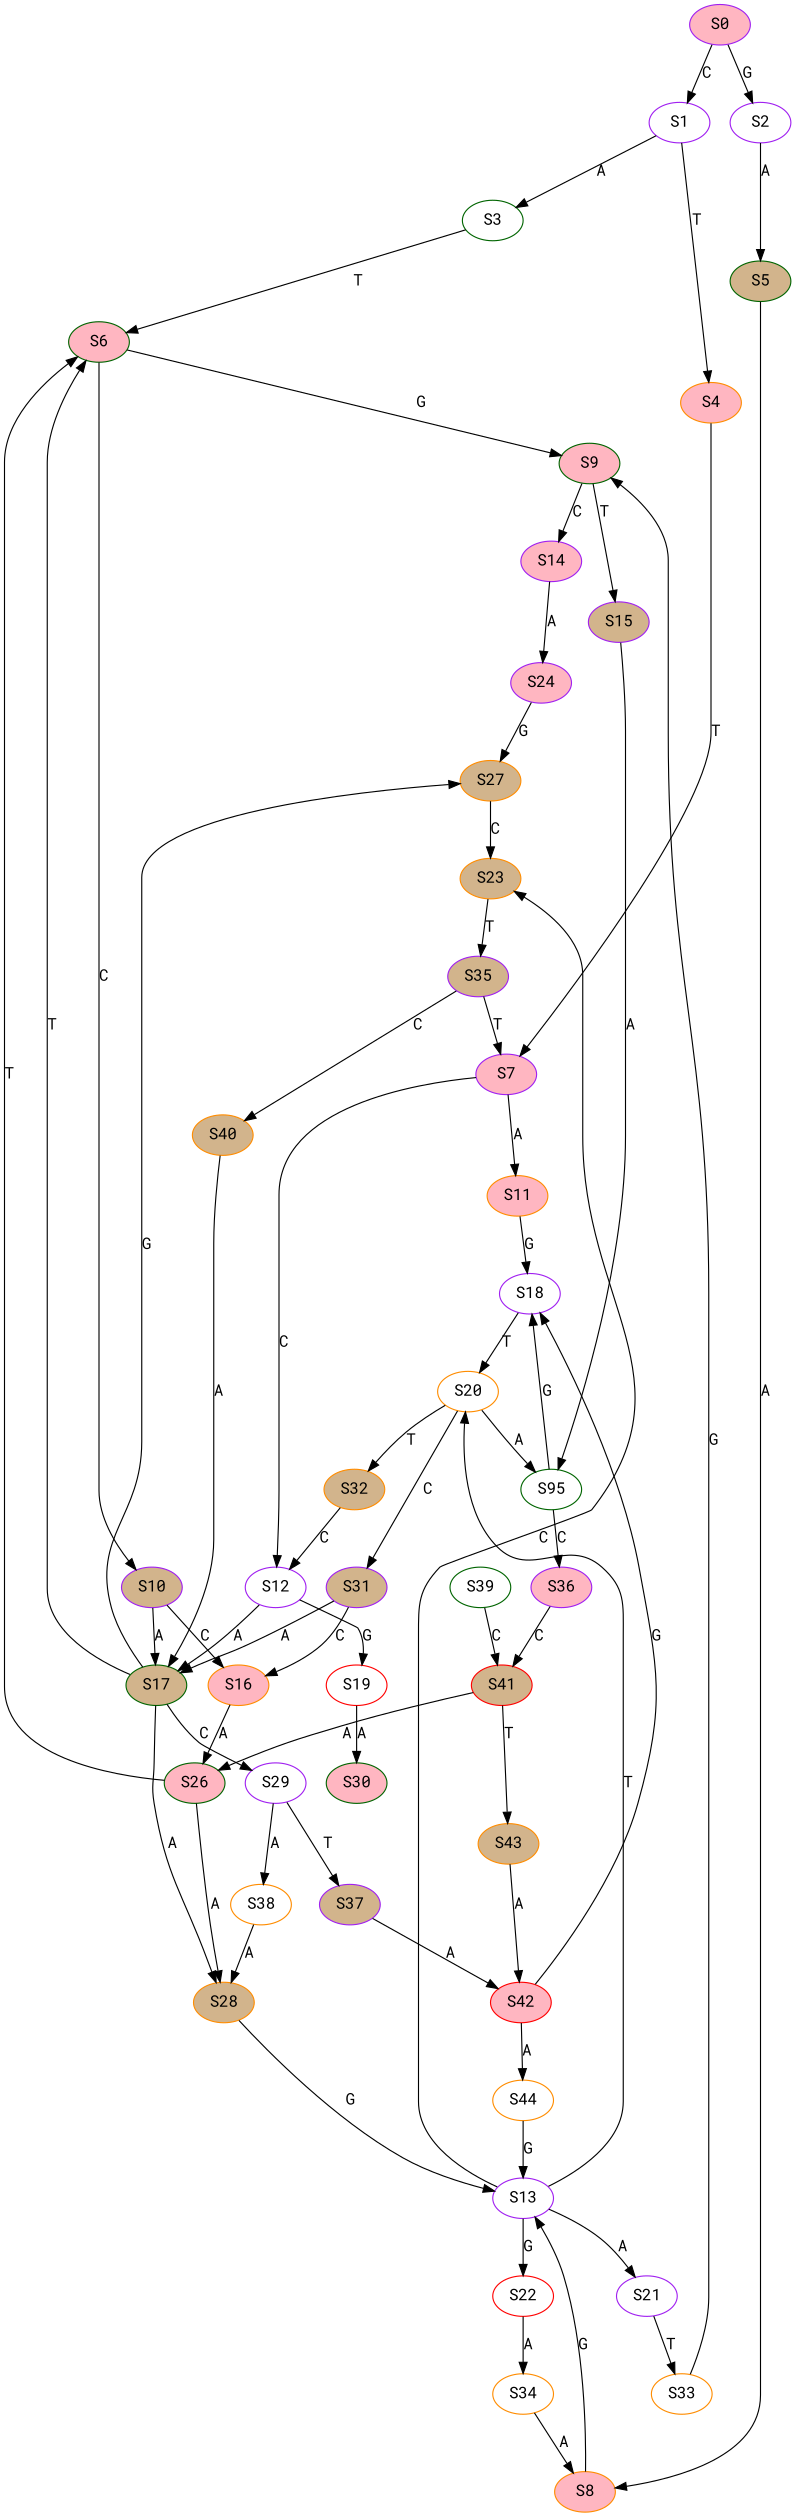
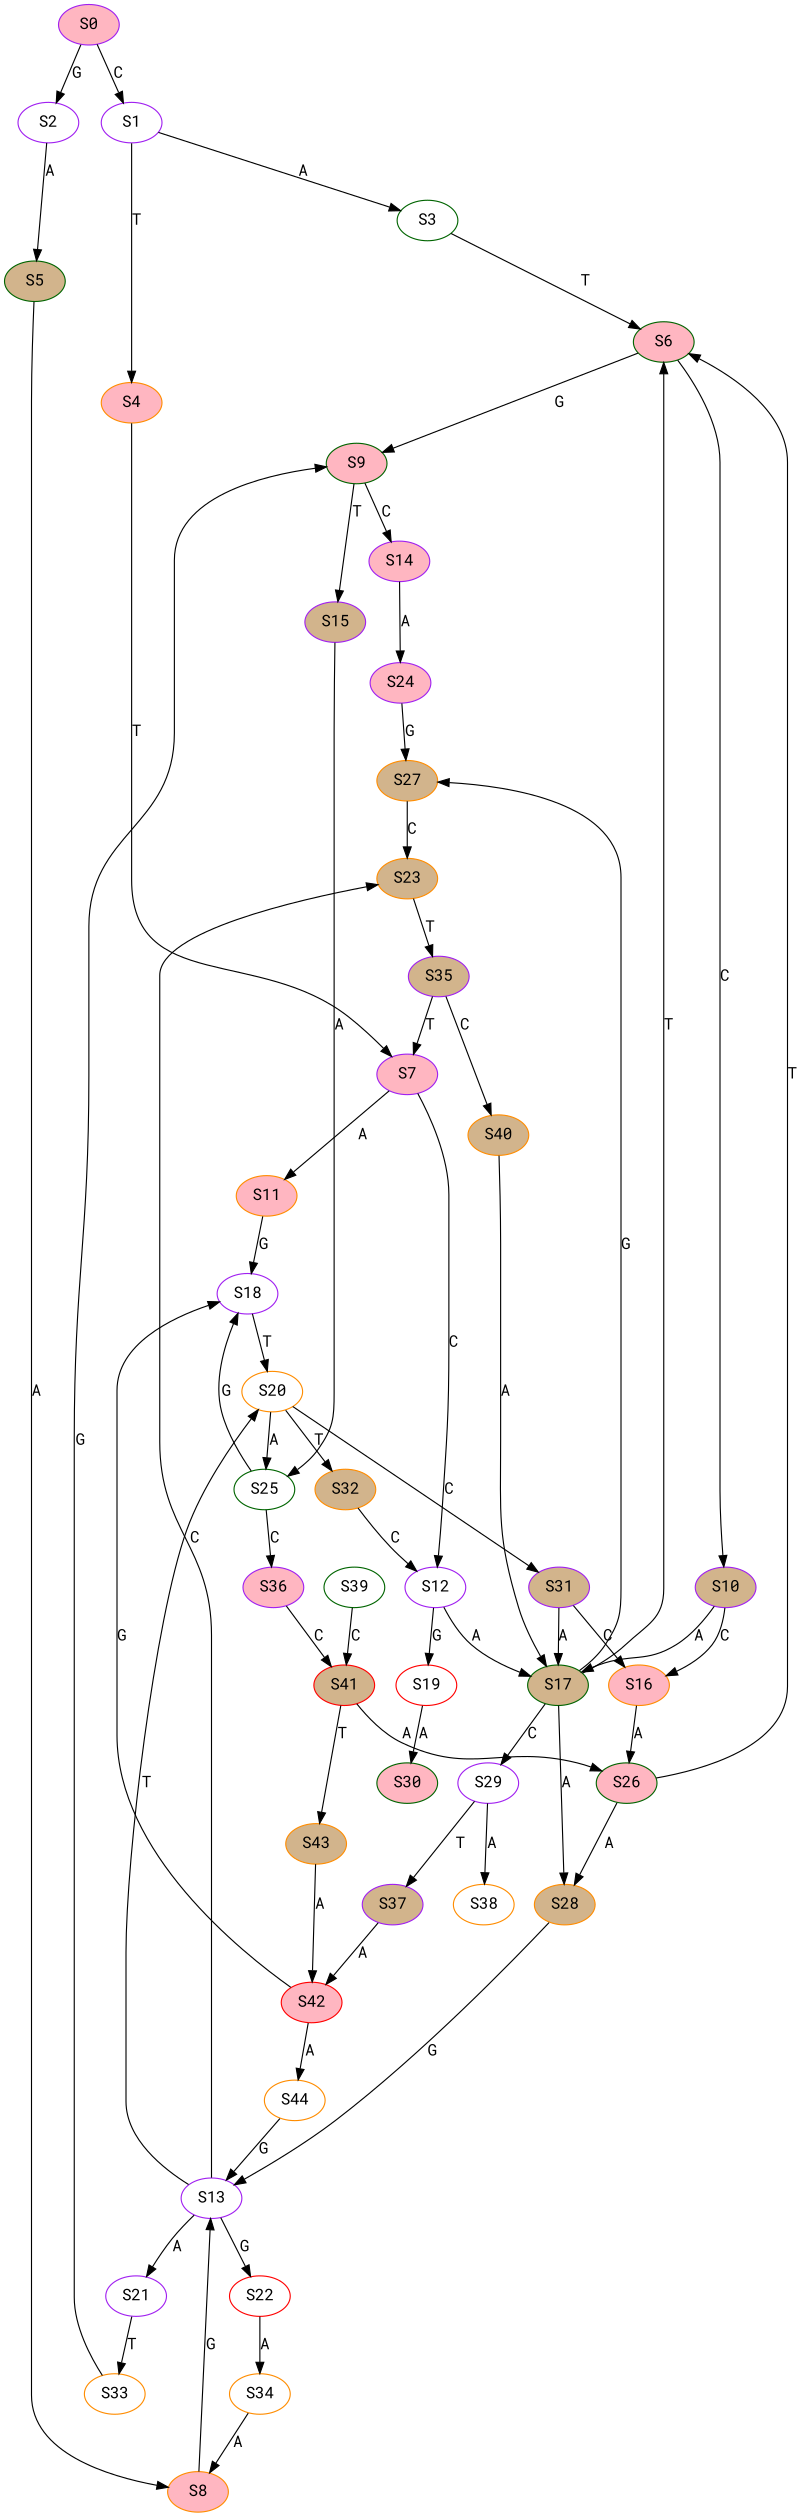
(551, 1490) -> (264, 1490)
(244, 1948) -> none
